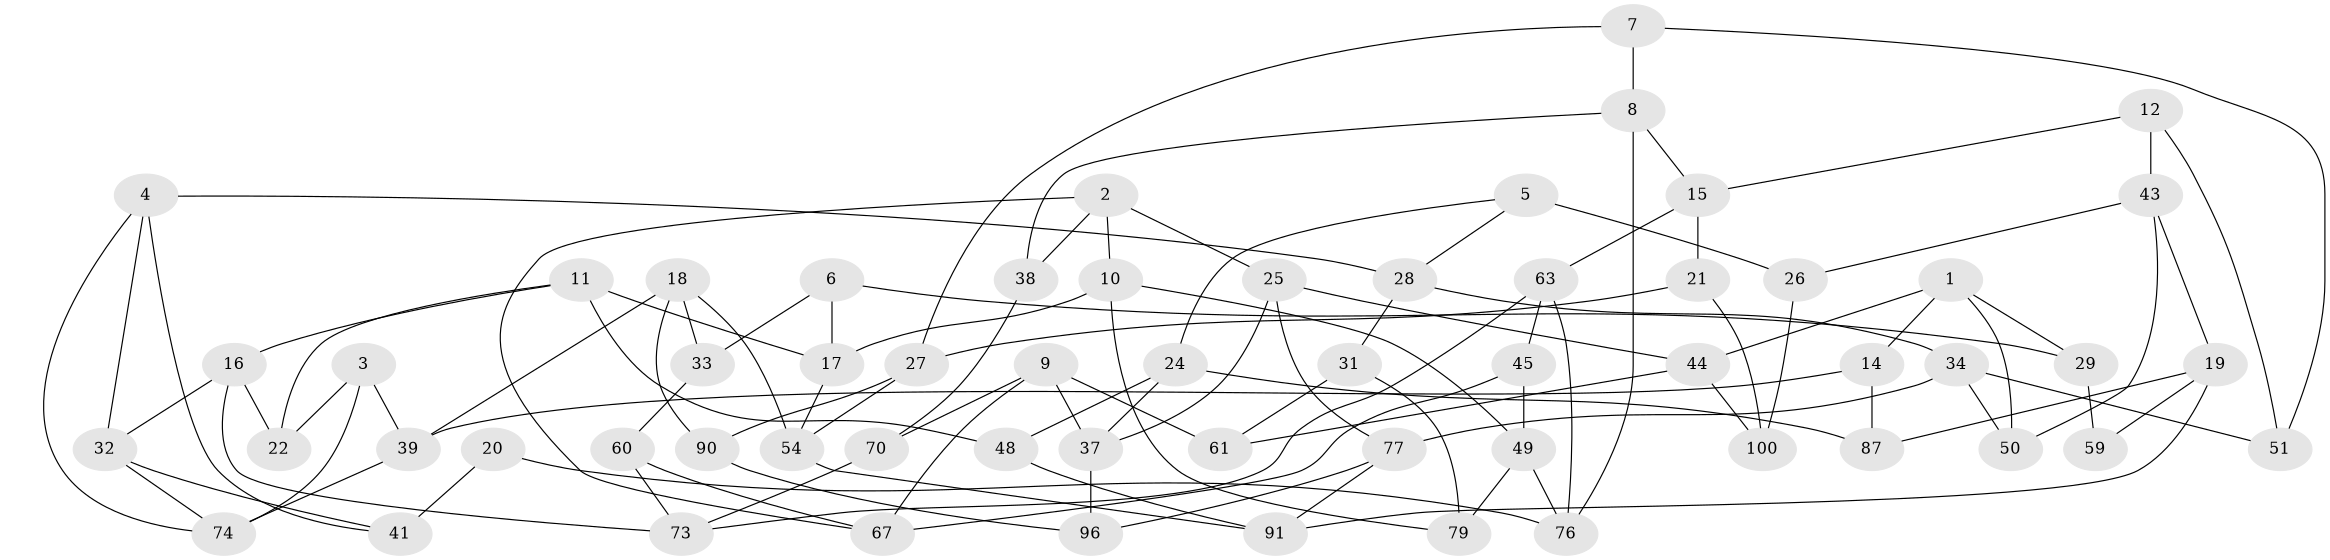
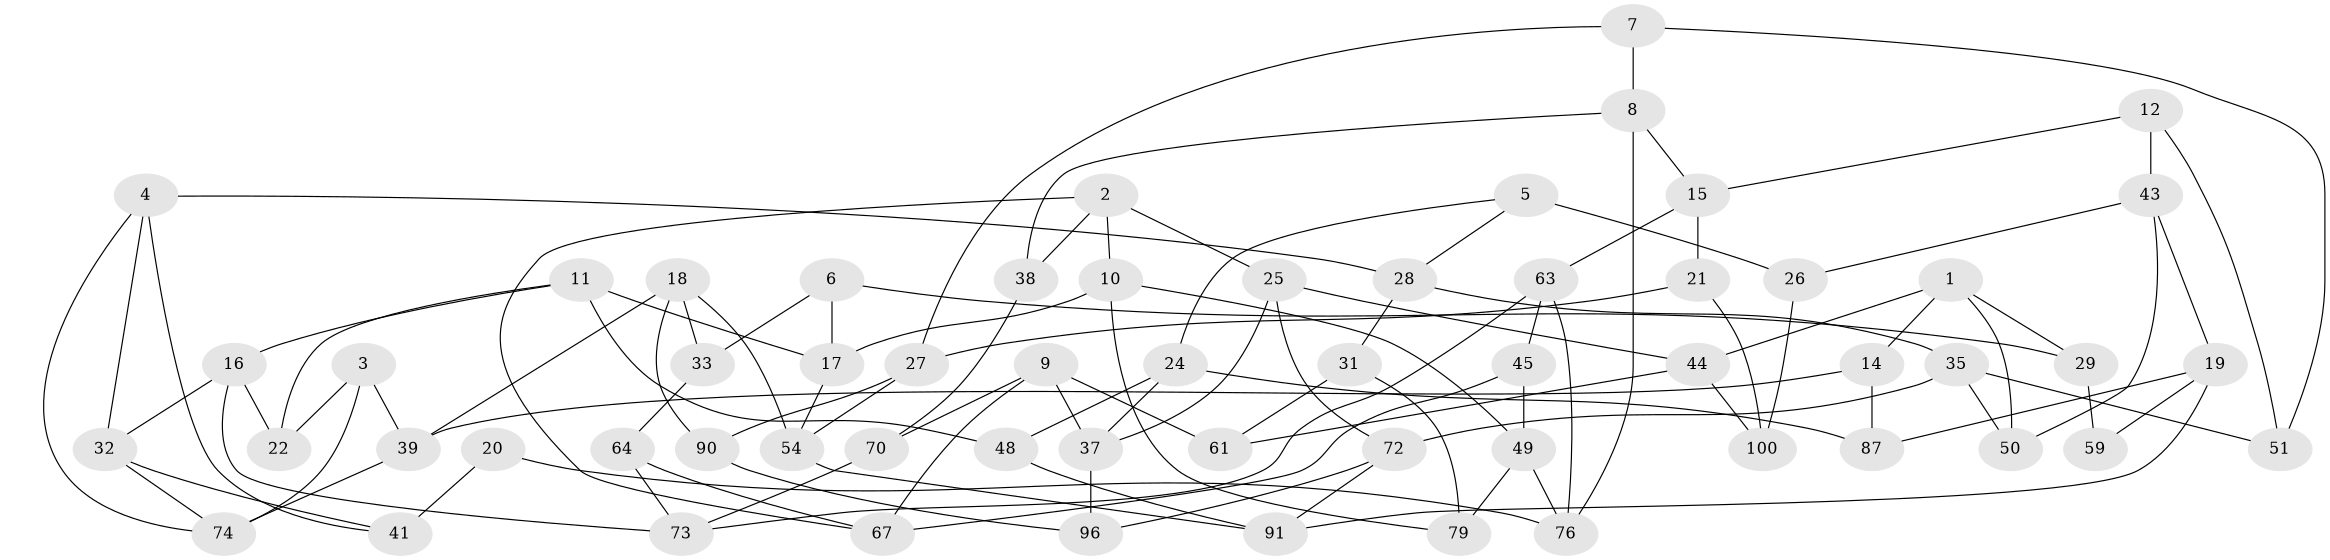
(1957, 365) -> (1957, 365)
(623, 449) -> (623, 449)
(1394, 449) -> (1394, 449)
